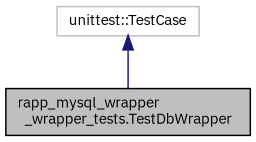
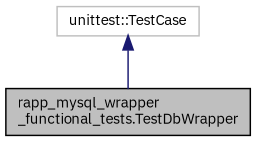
(128, 112) -> (128, 112)
